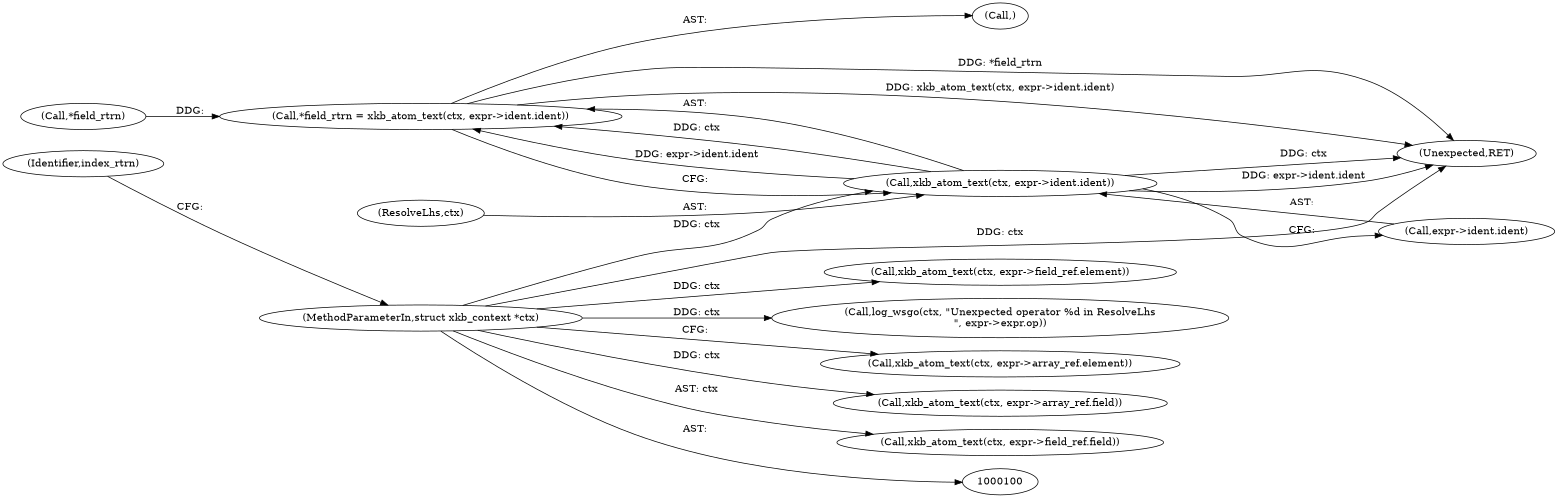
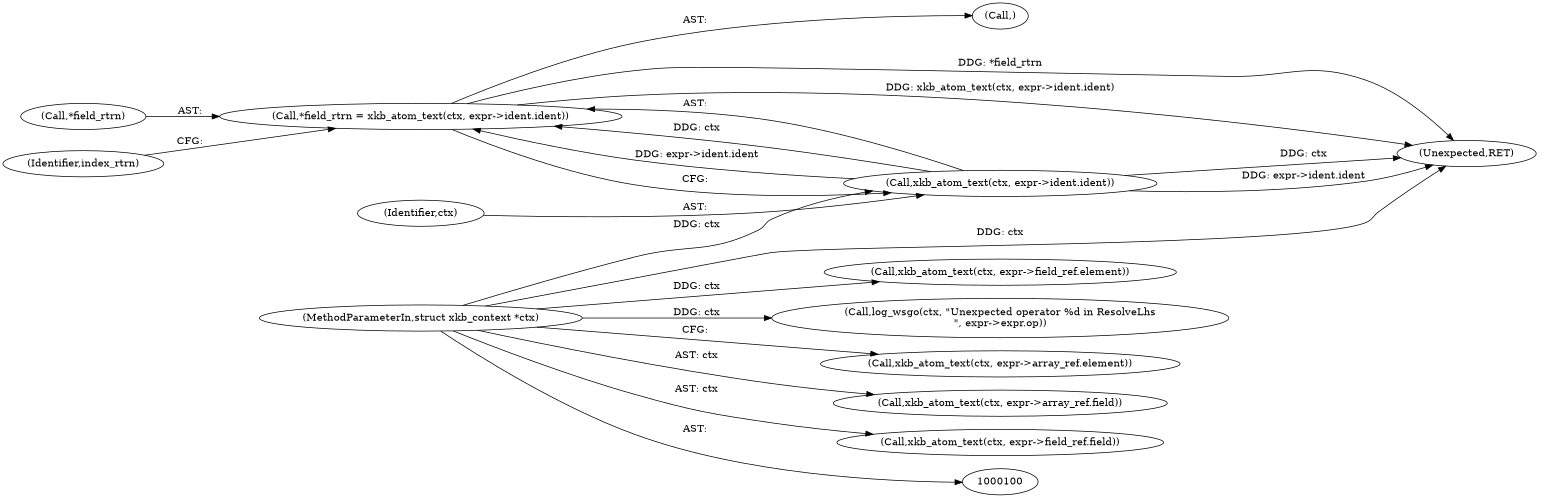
(192, 111) -> (192, 111)
(421, 213) -> (421, 213)
(1467, 231) -> none
(243, 243) -> (236, 142)
(697, 356) -> (697, 356)
